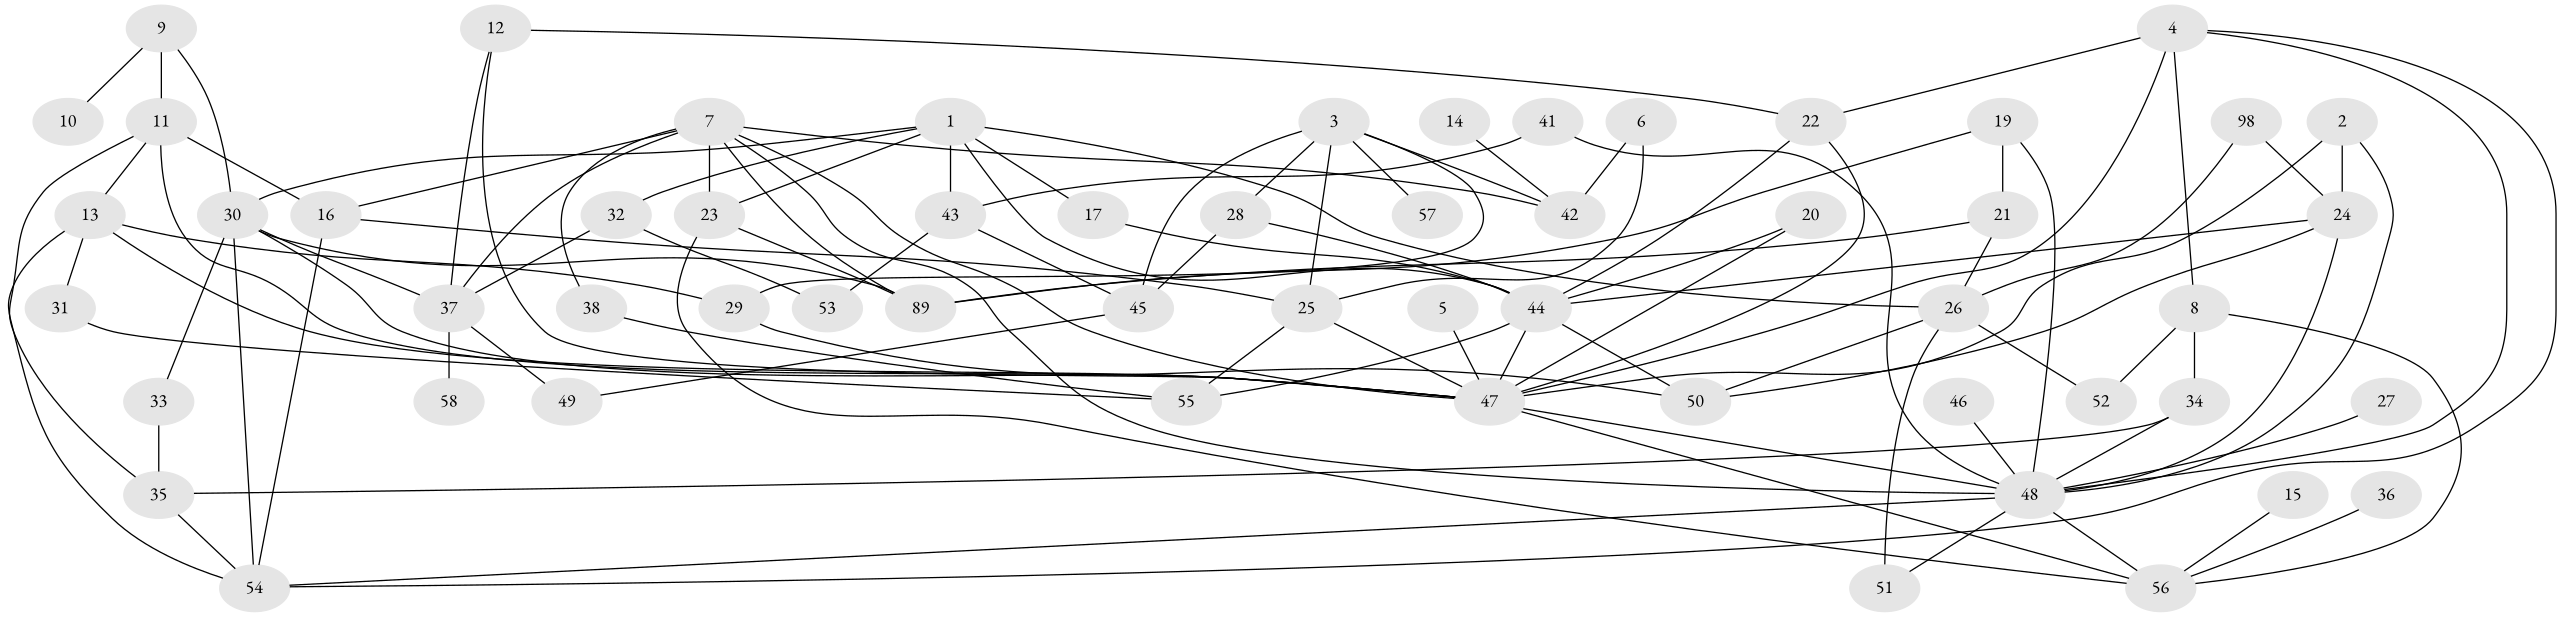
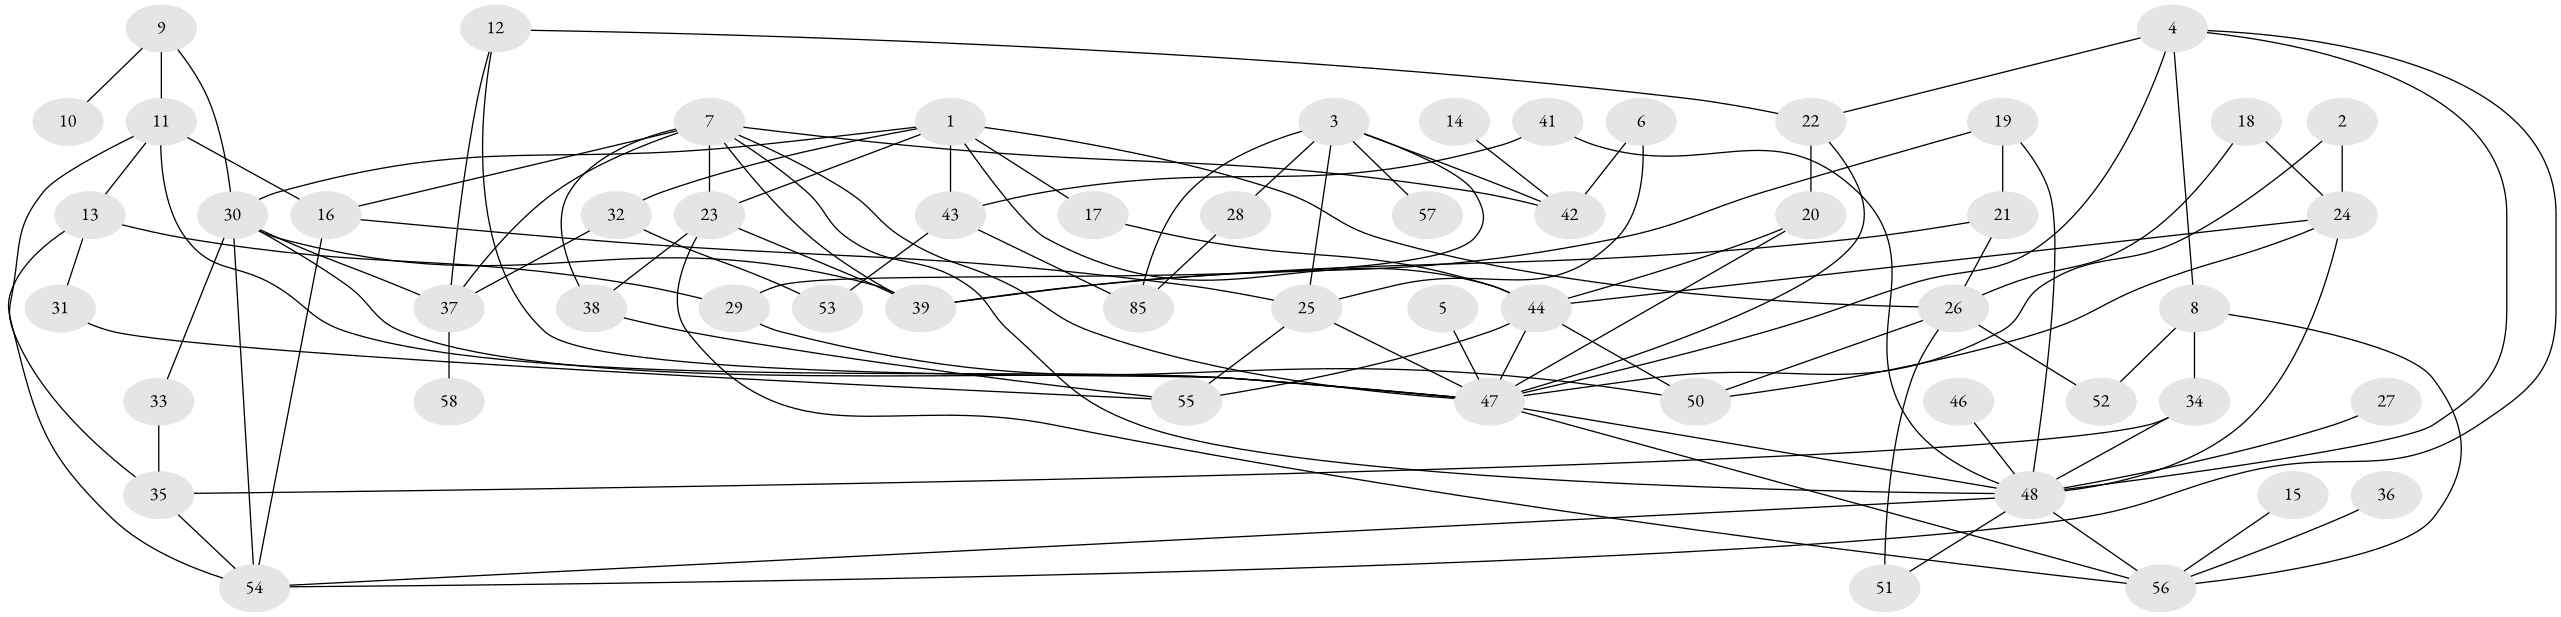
(2246, 122) -> (2246, 122)
(1664, 235) -> (1811, 169)
(1390, 254) -> none
none -> (643, 267)
(921, 308) -> (921, 308)
(1138, 308) -> (1138, 308)
(771, 370) -> none
(2316, 392) -> none
(567, 402) -> none
